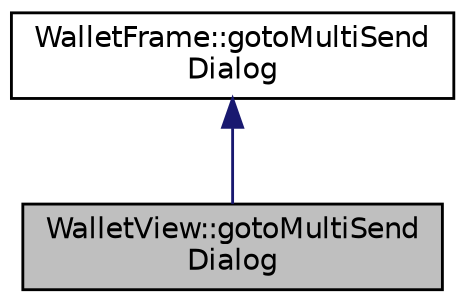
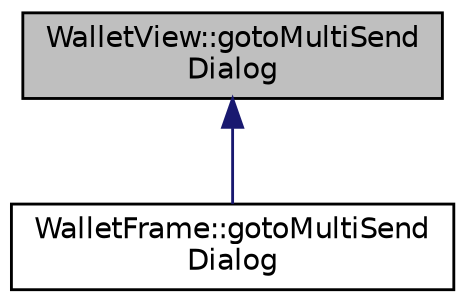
(233, 166) -> (233, 166)
